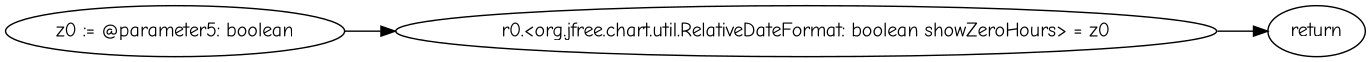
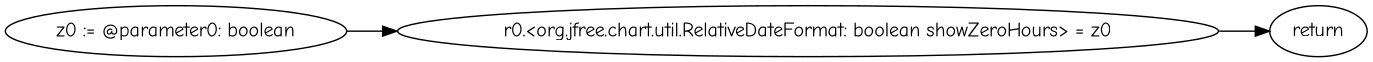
(175, 31) -> (176, 31)
